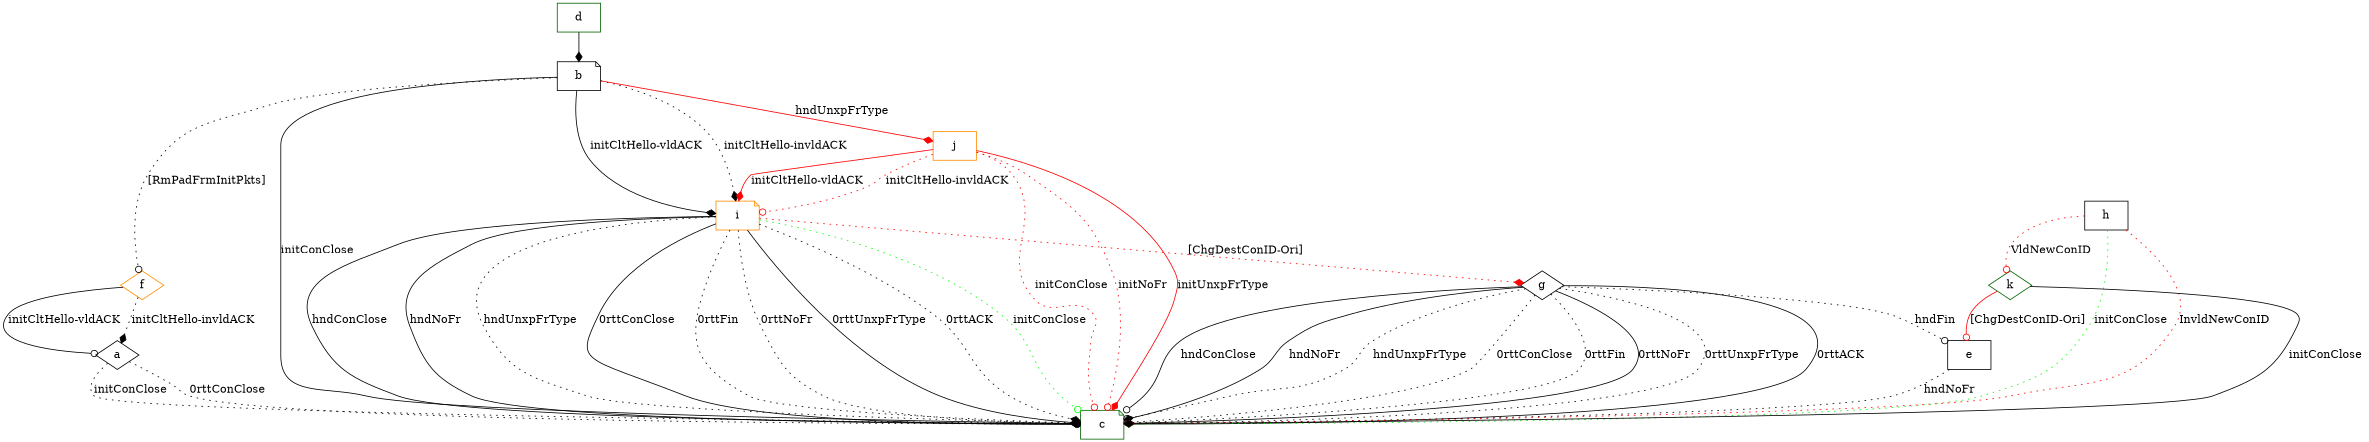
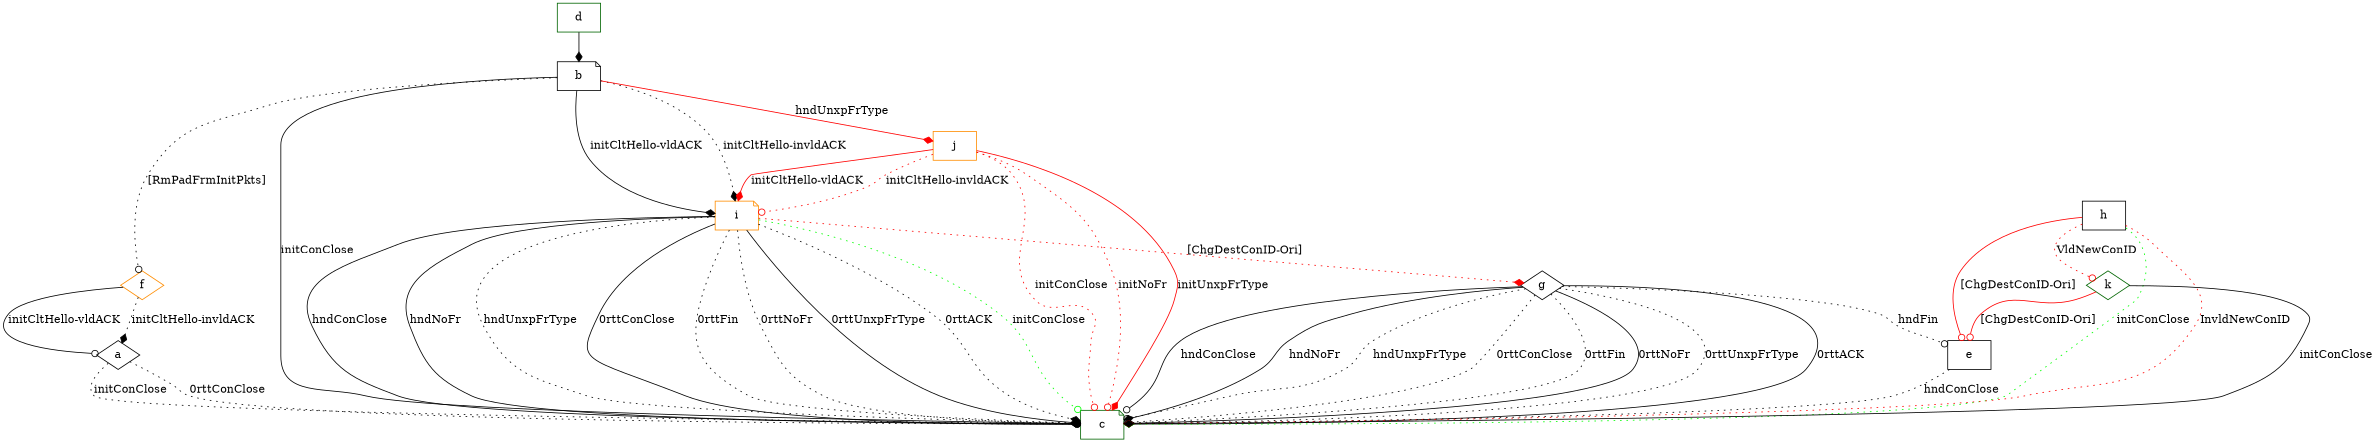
none -> (1986, 246)
(1951, 390) -> (1963, 390)
